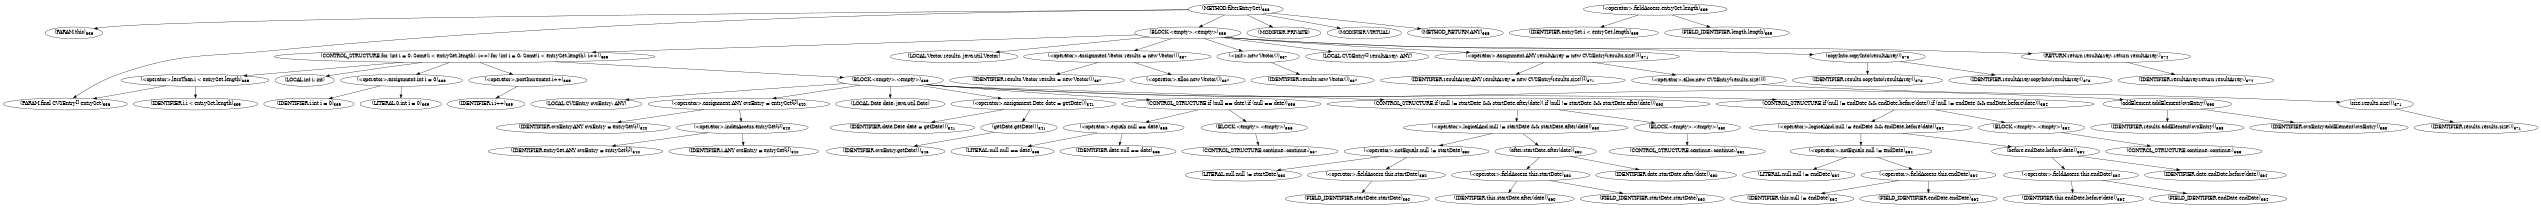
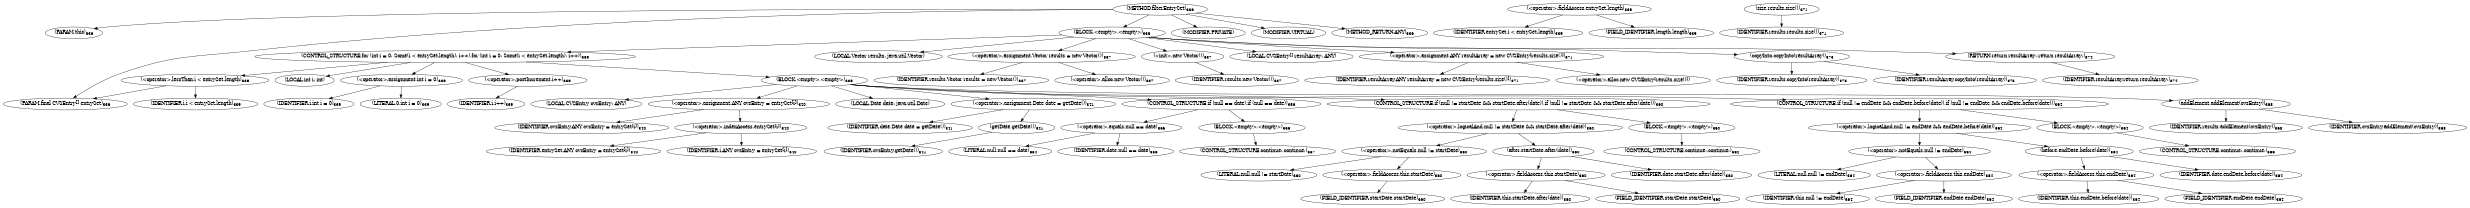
(2049, 94) -> none
(925, 151) -> (922, 151)
(1036, 151) -> (1033, 151)
